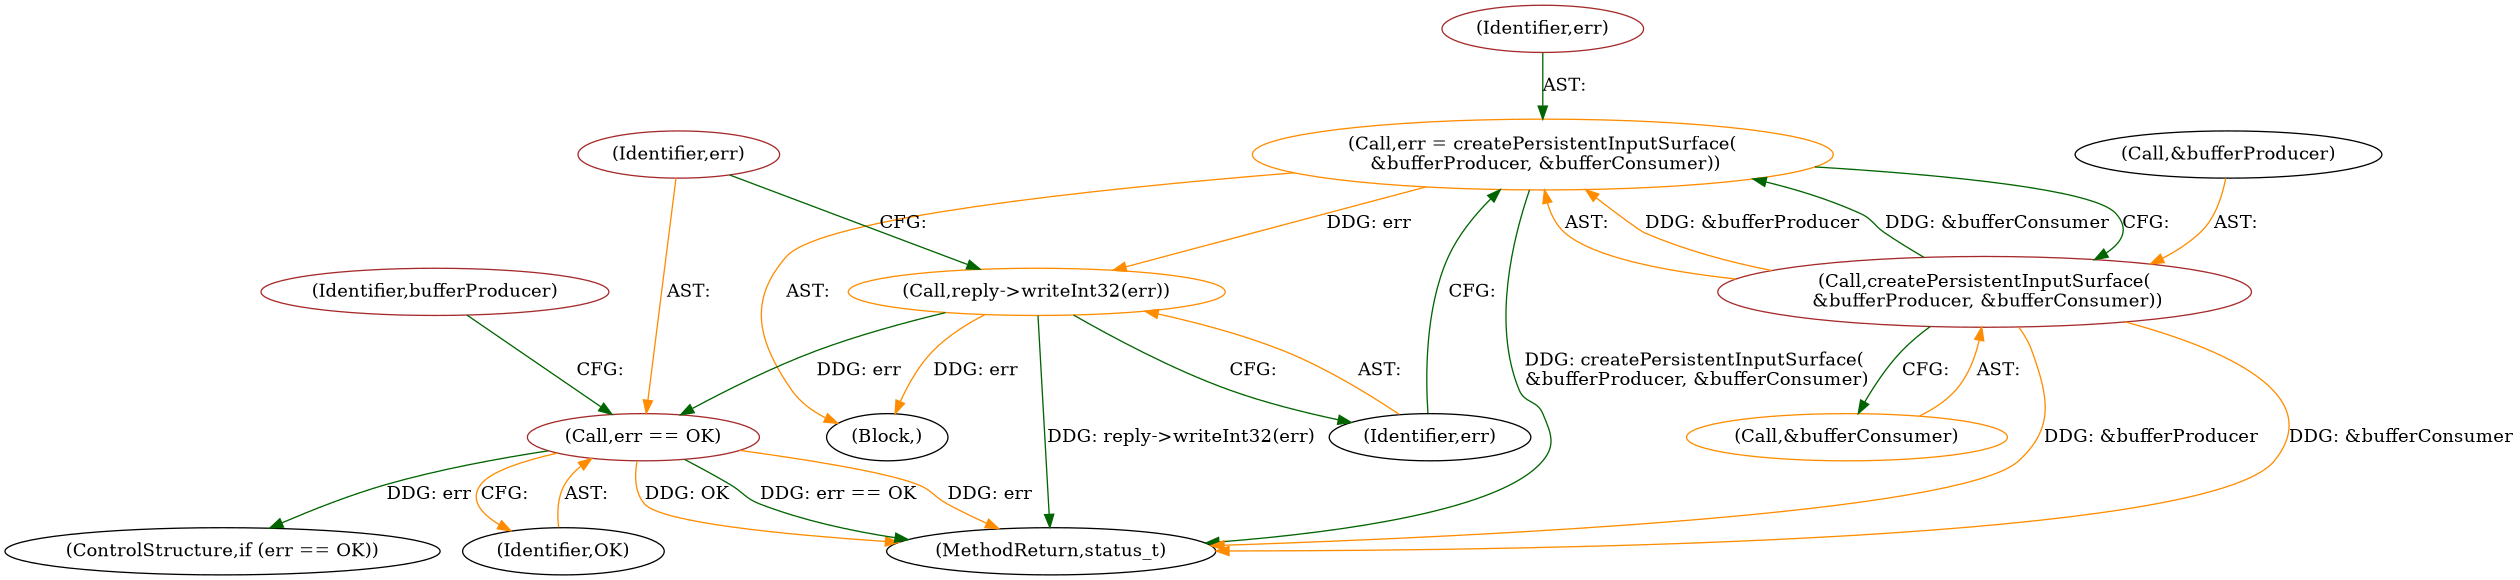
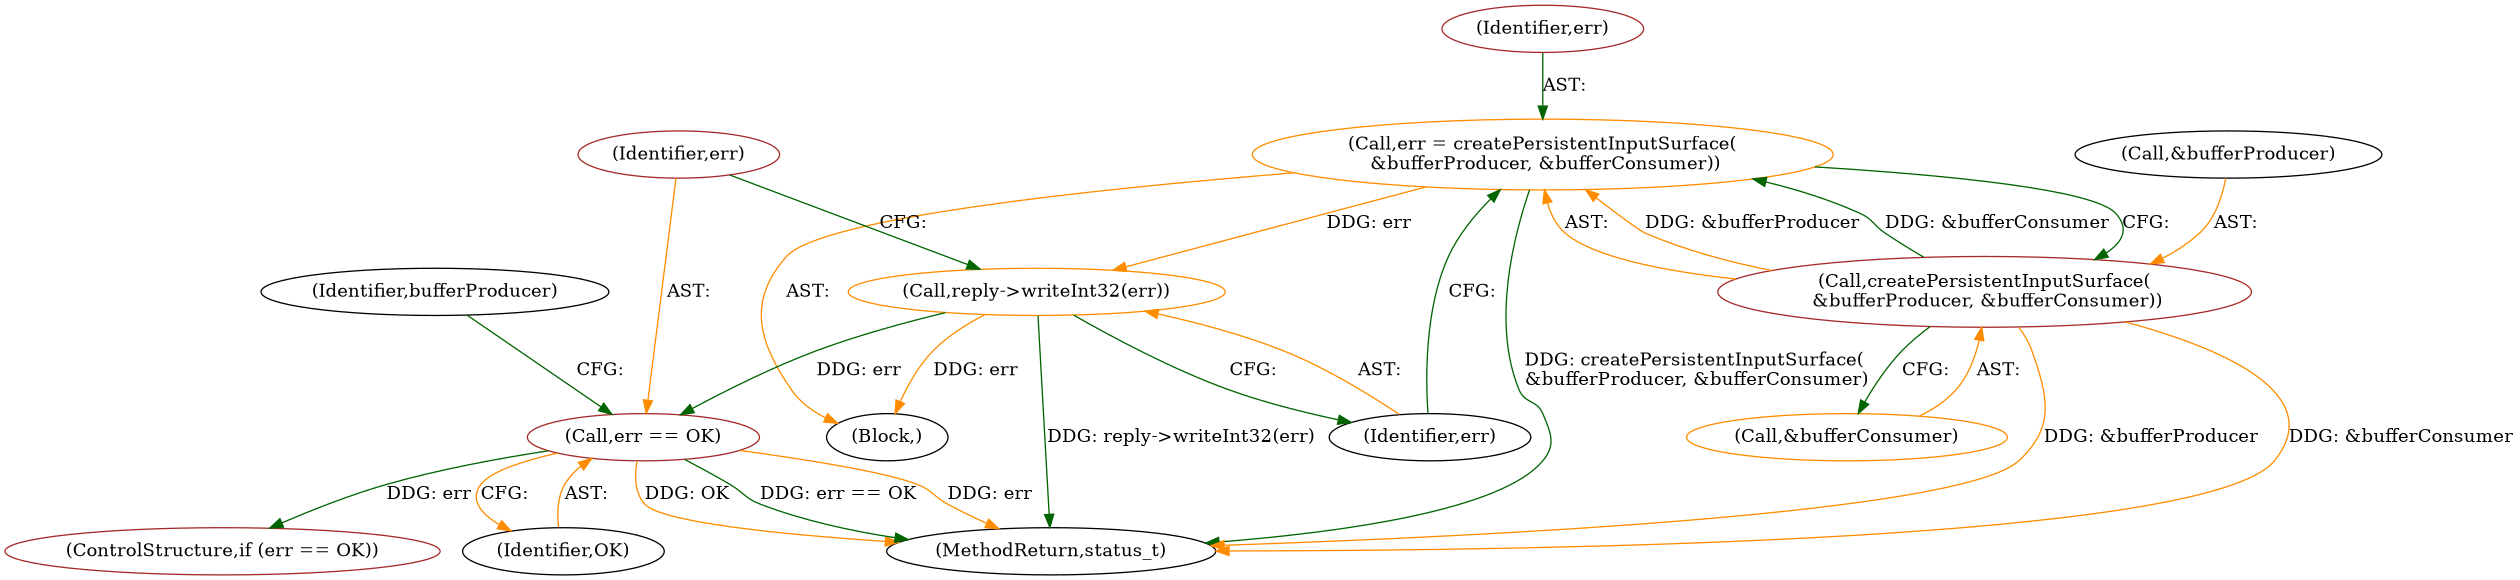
(435, 292) -> (435, 292)
(223, 551) -> (223, 551)
